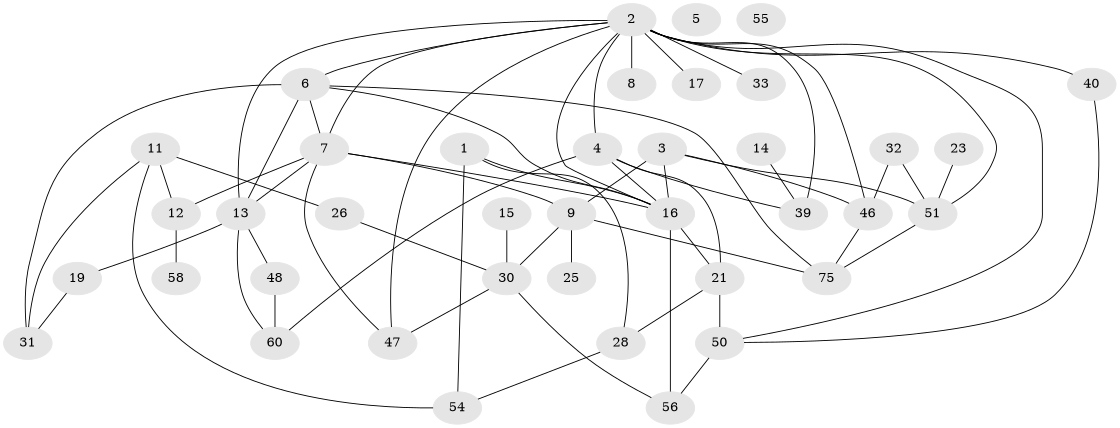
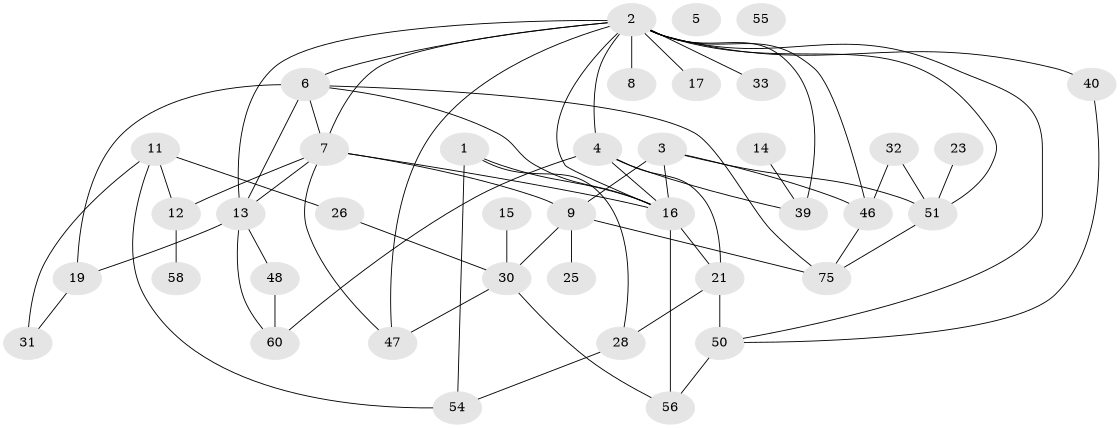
(89, 140) -> (134, 124)
